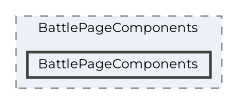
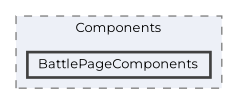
(119, 29) -> (119, 29)
